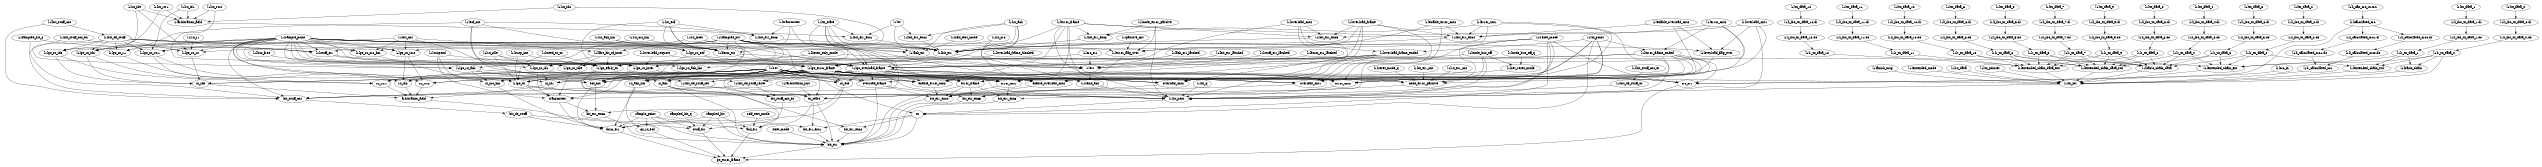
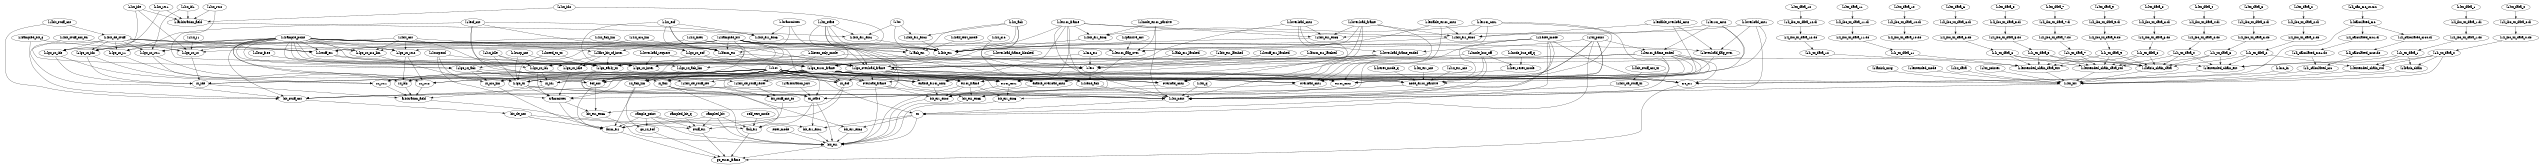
(666, 45) -> (476, 41)
(1965, 53) -> none
(518, 114) -> (518, 114)
